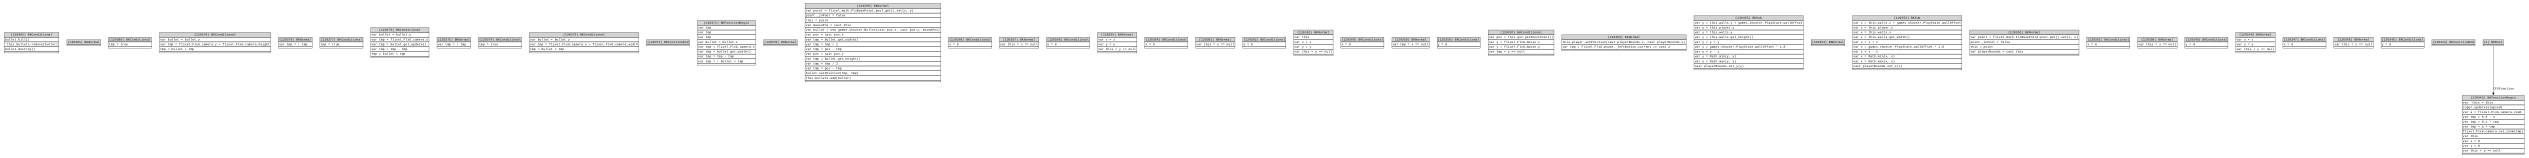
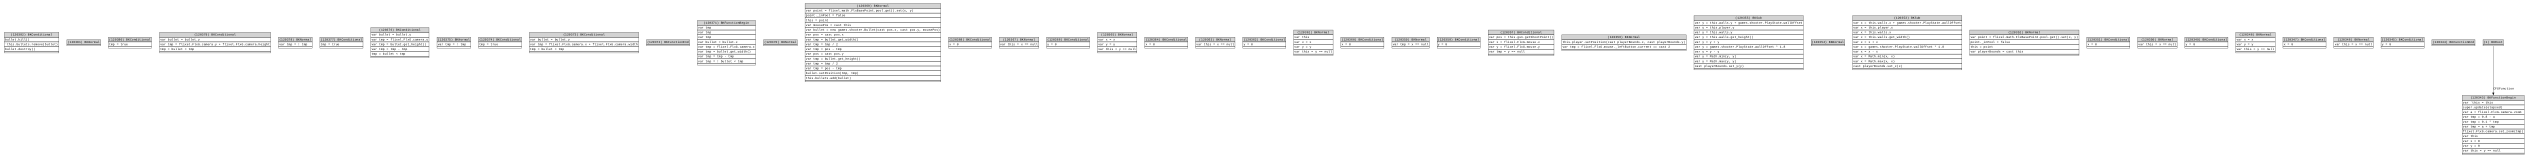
(399, 44) -> (399, 44)
